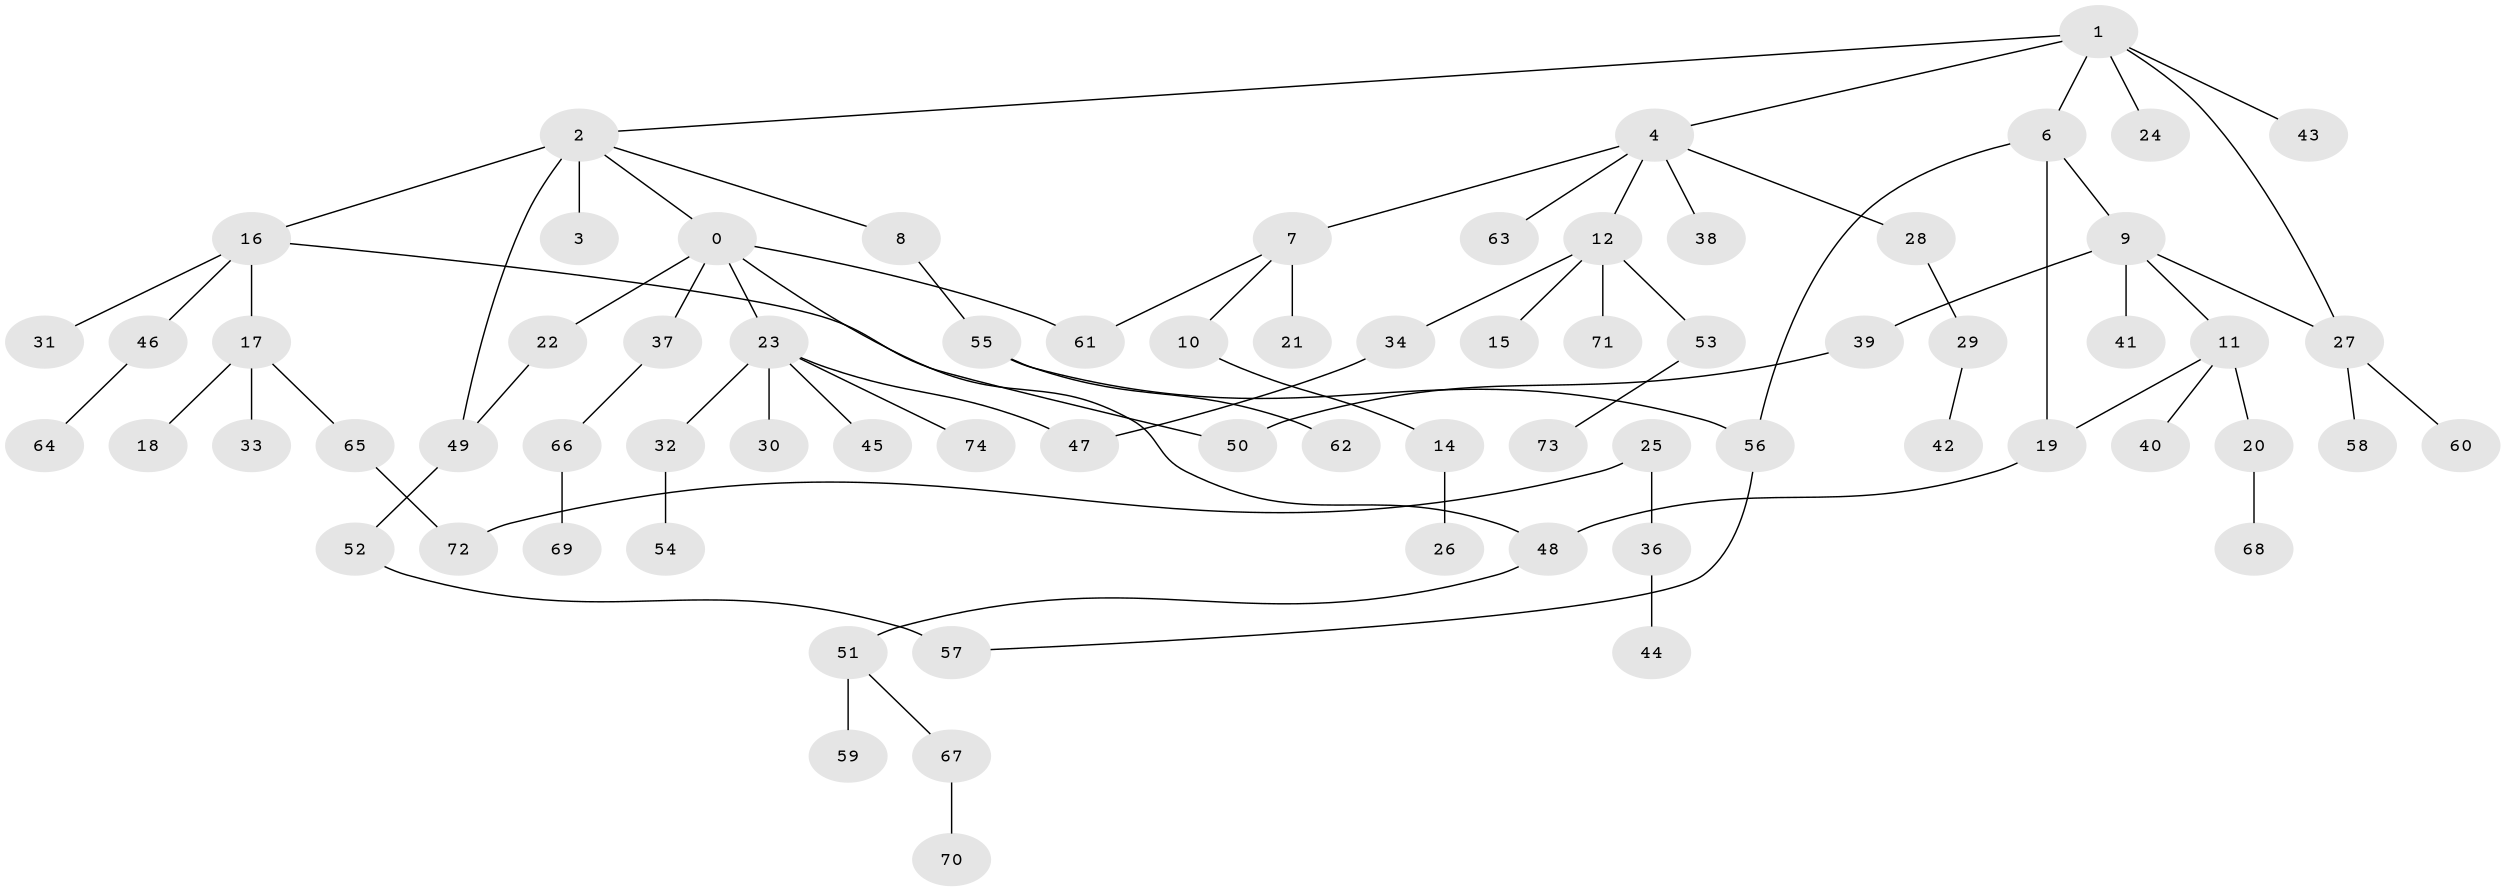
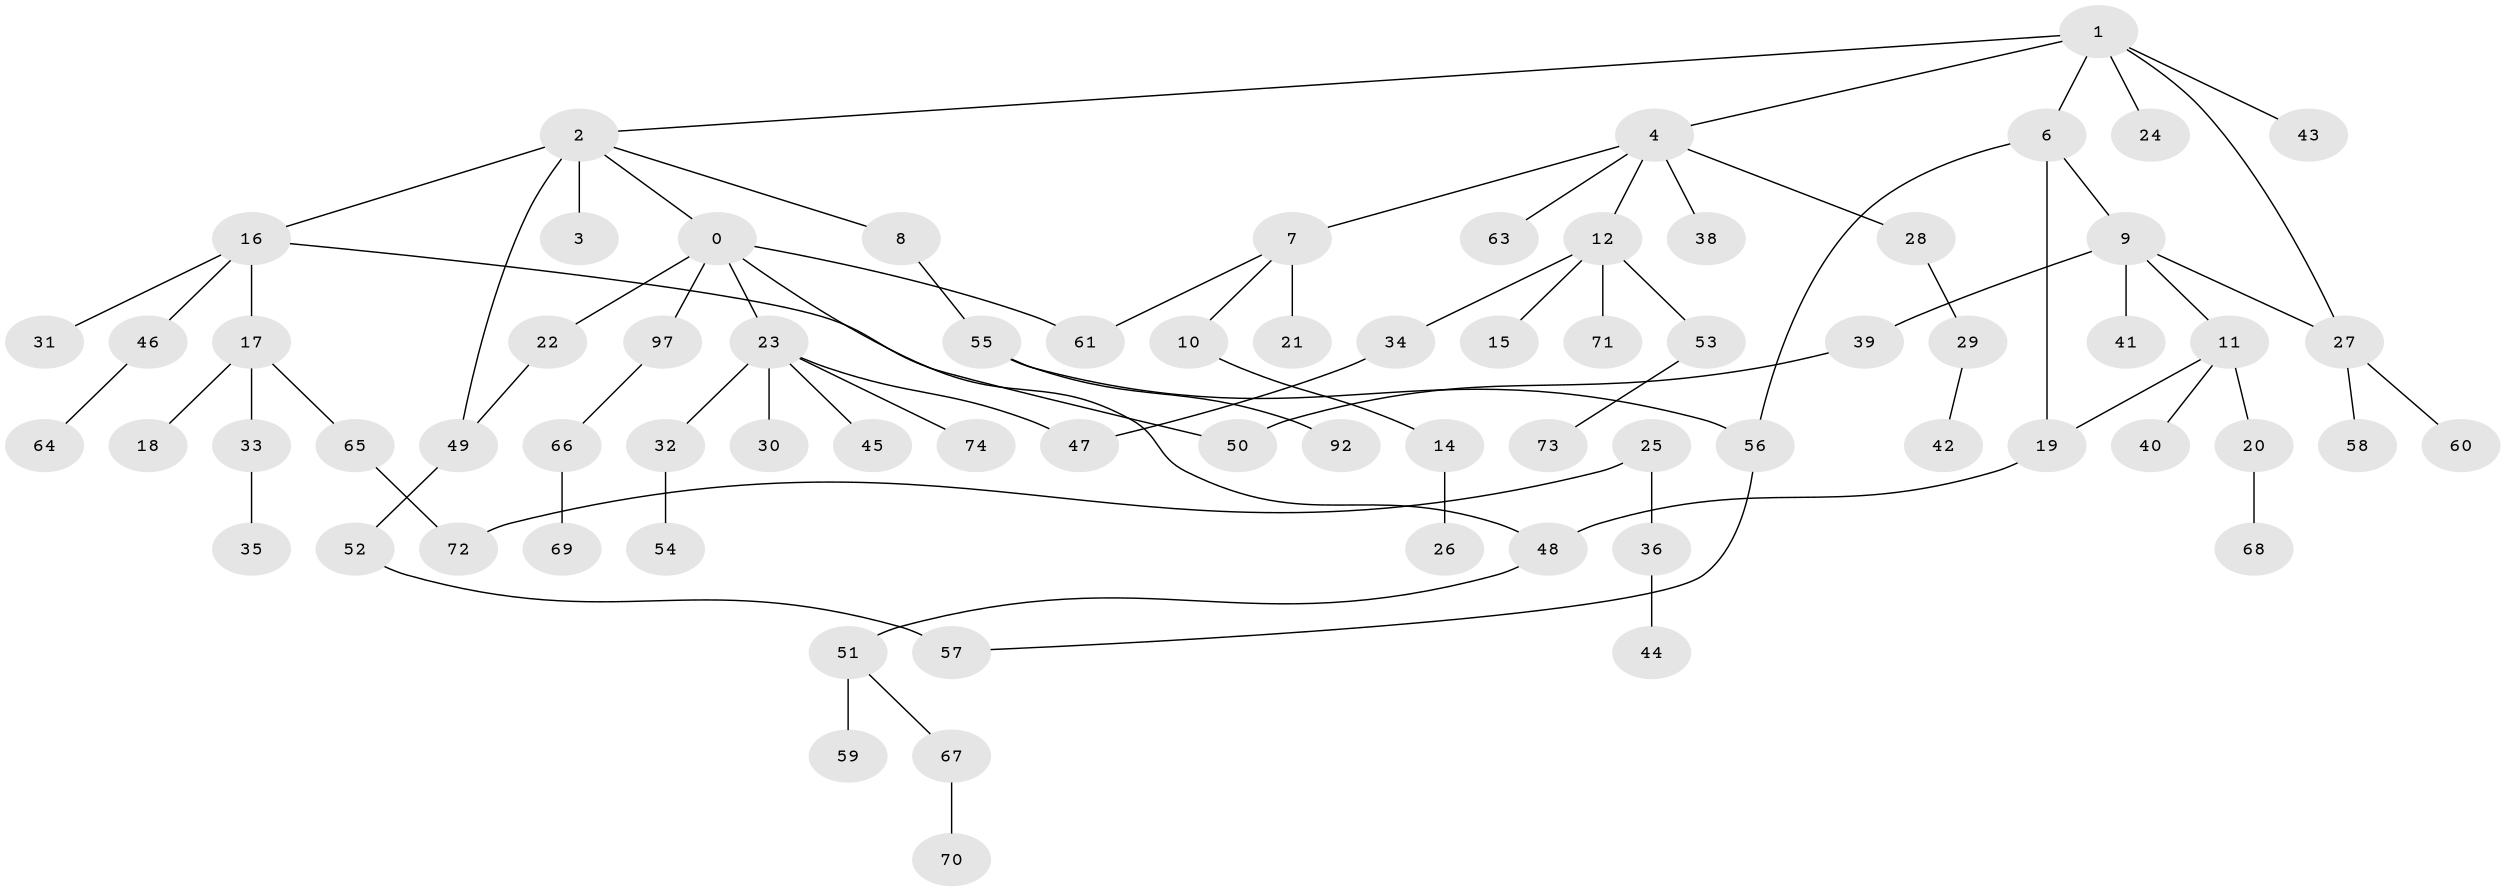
(663, 342) -> (663, 342)
(1341, 446) -> (1341, 446)
none -> (252, 549)
